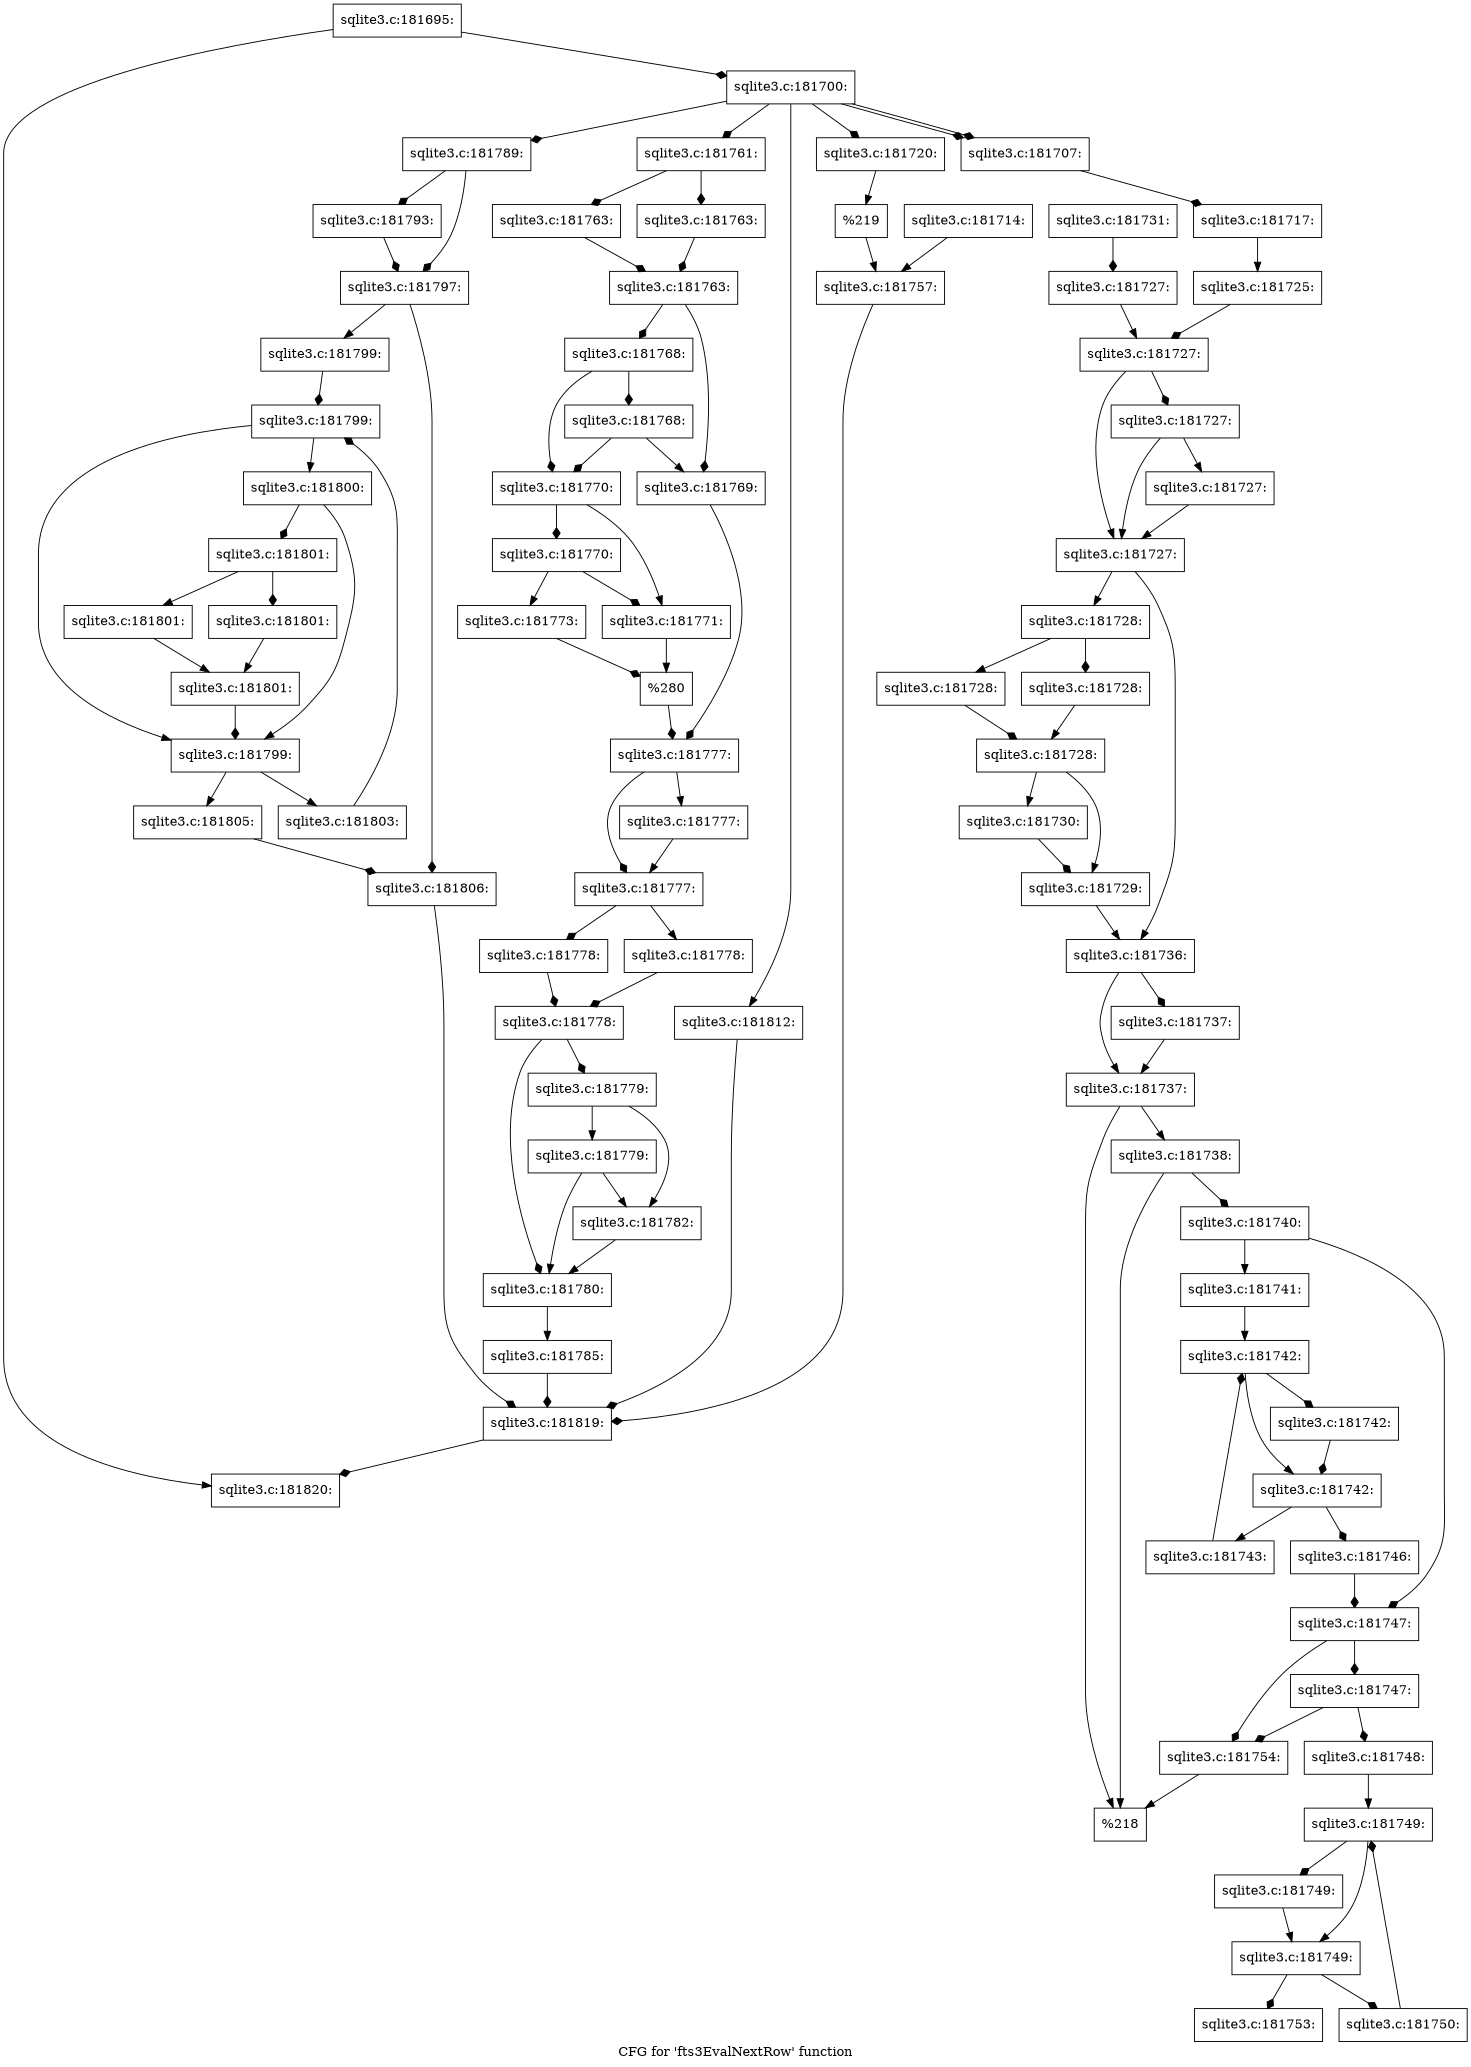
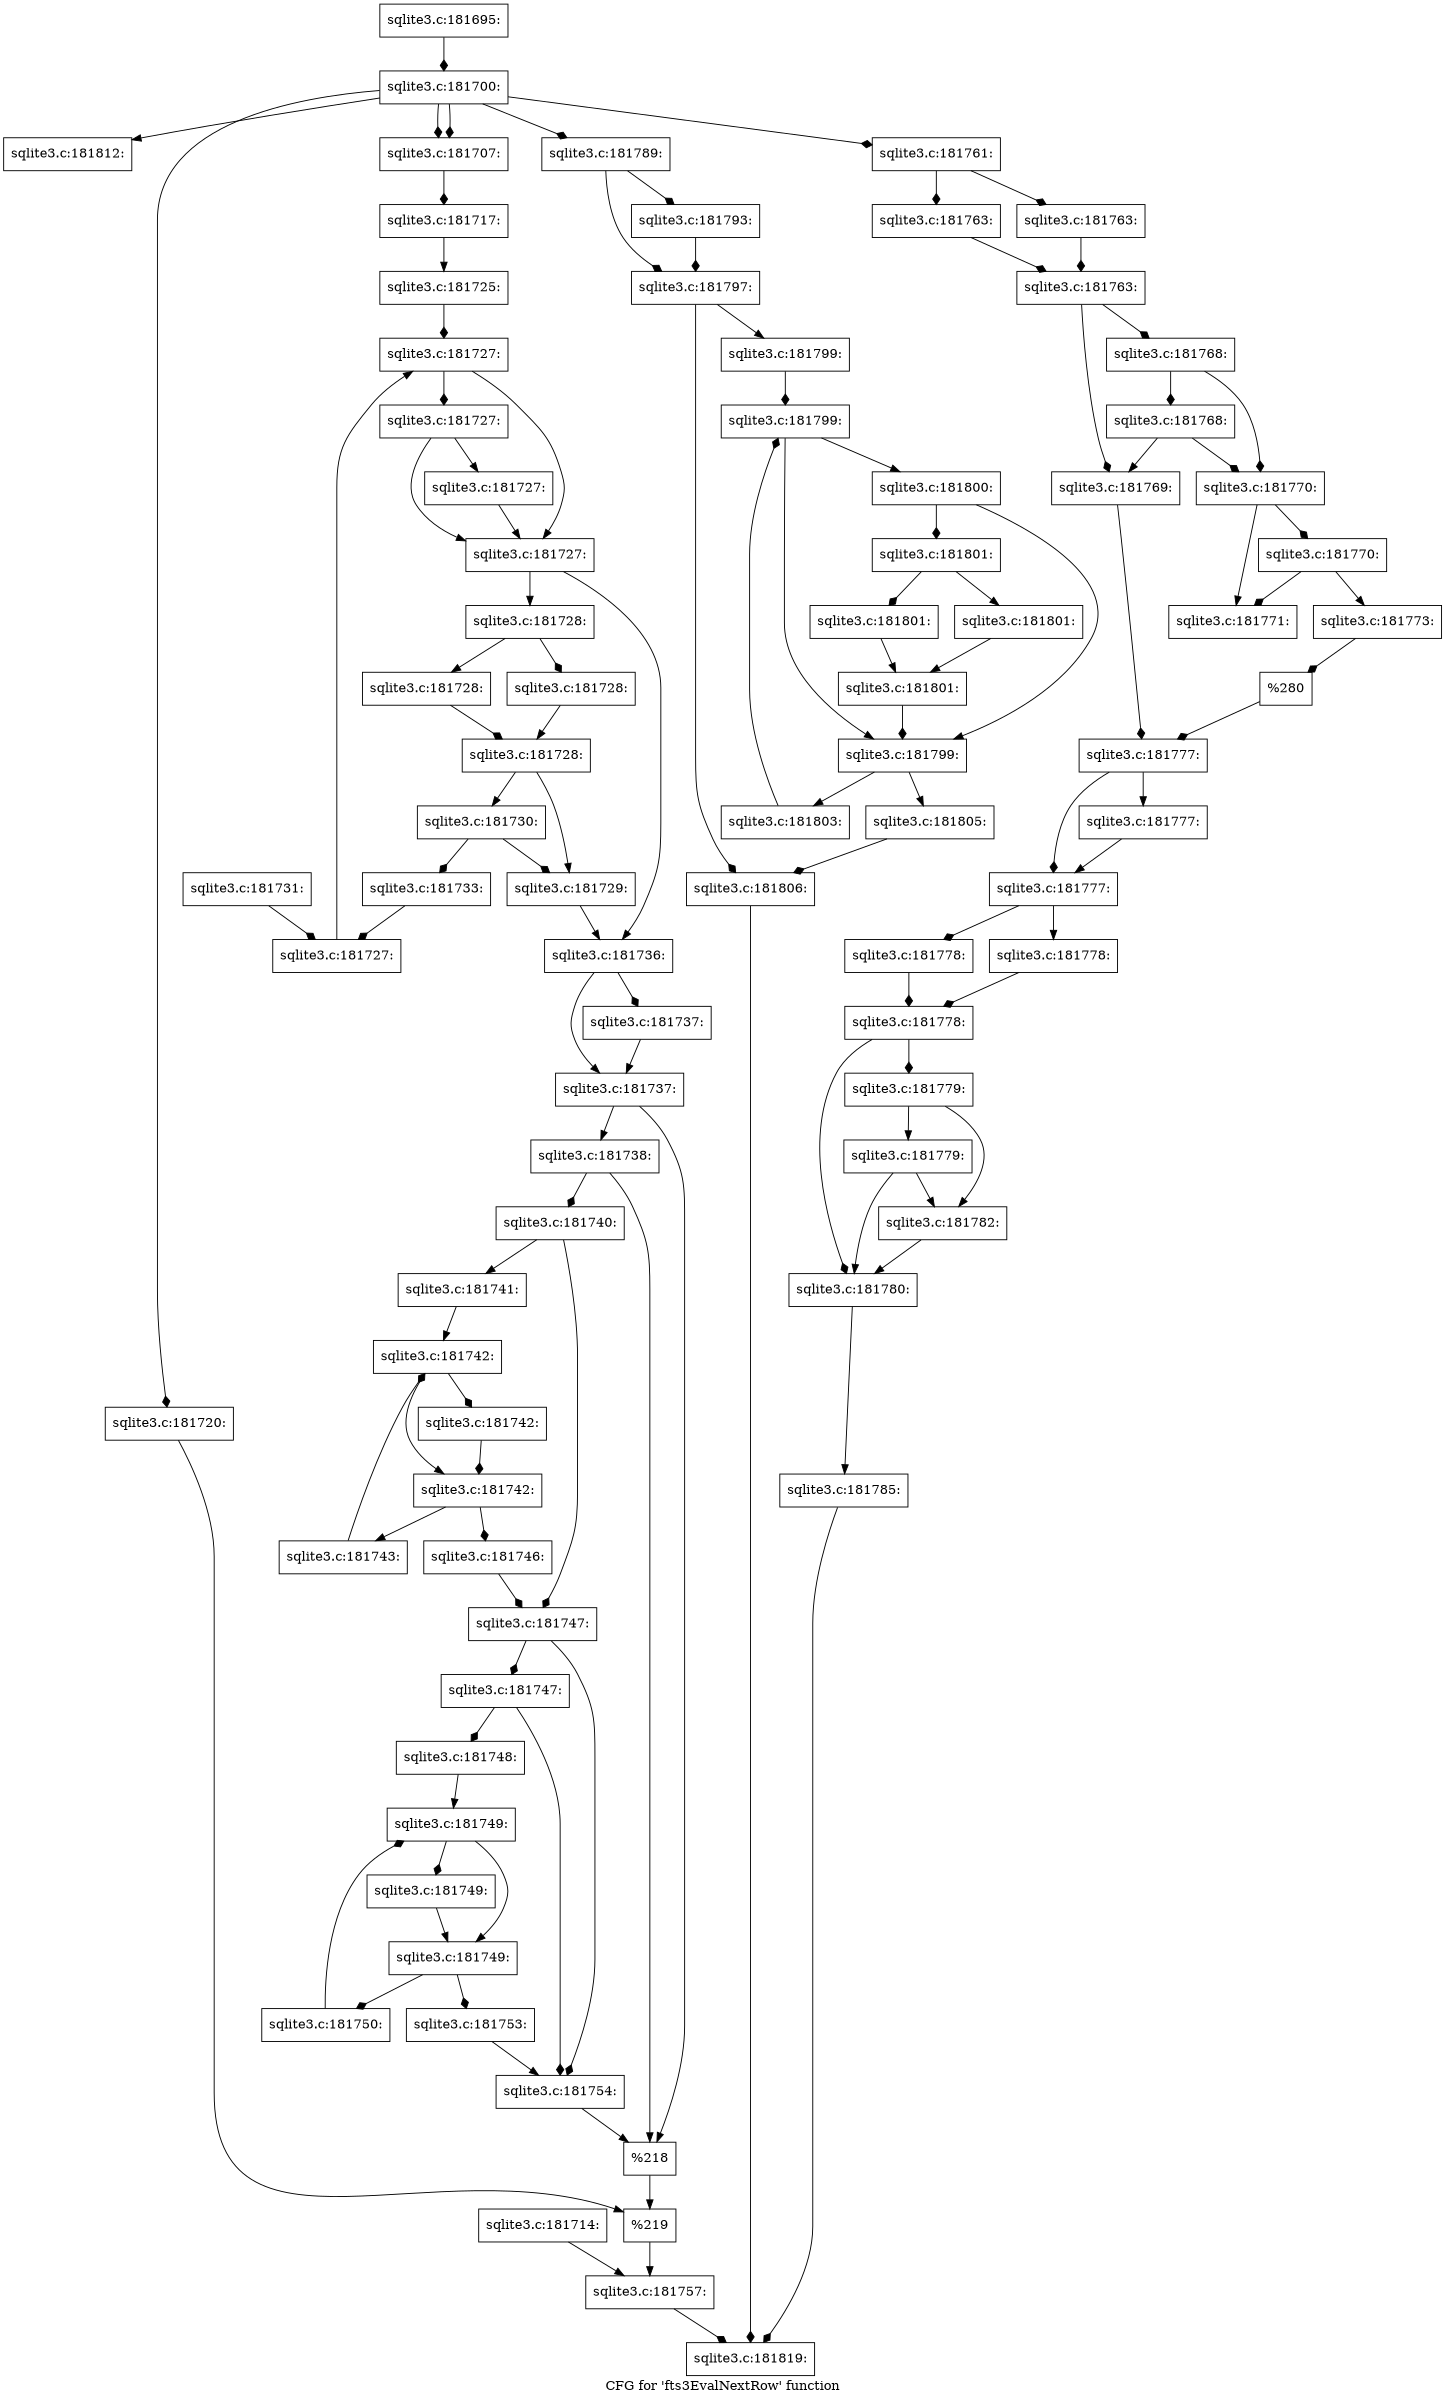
(666, 651) -> none
none -> (427, 889)
(731, 1250) -> none
(275, 1491) -> none
none -> (512, 2056)
none -> (650, 2188)
